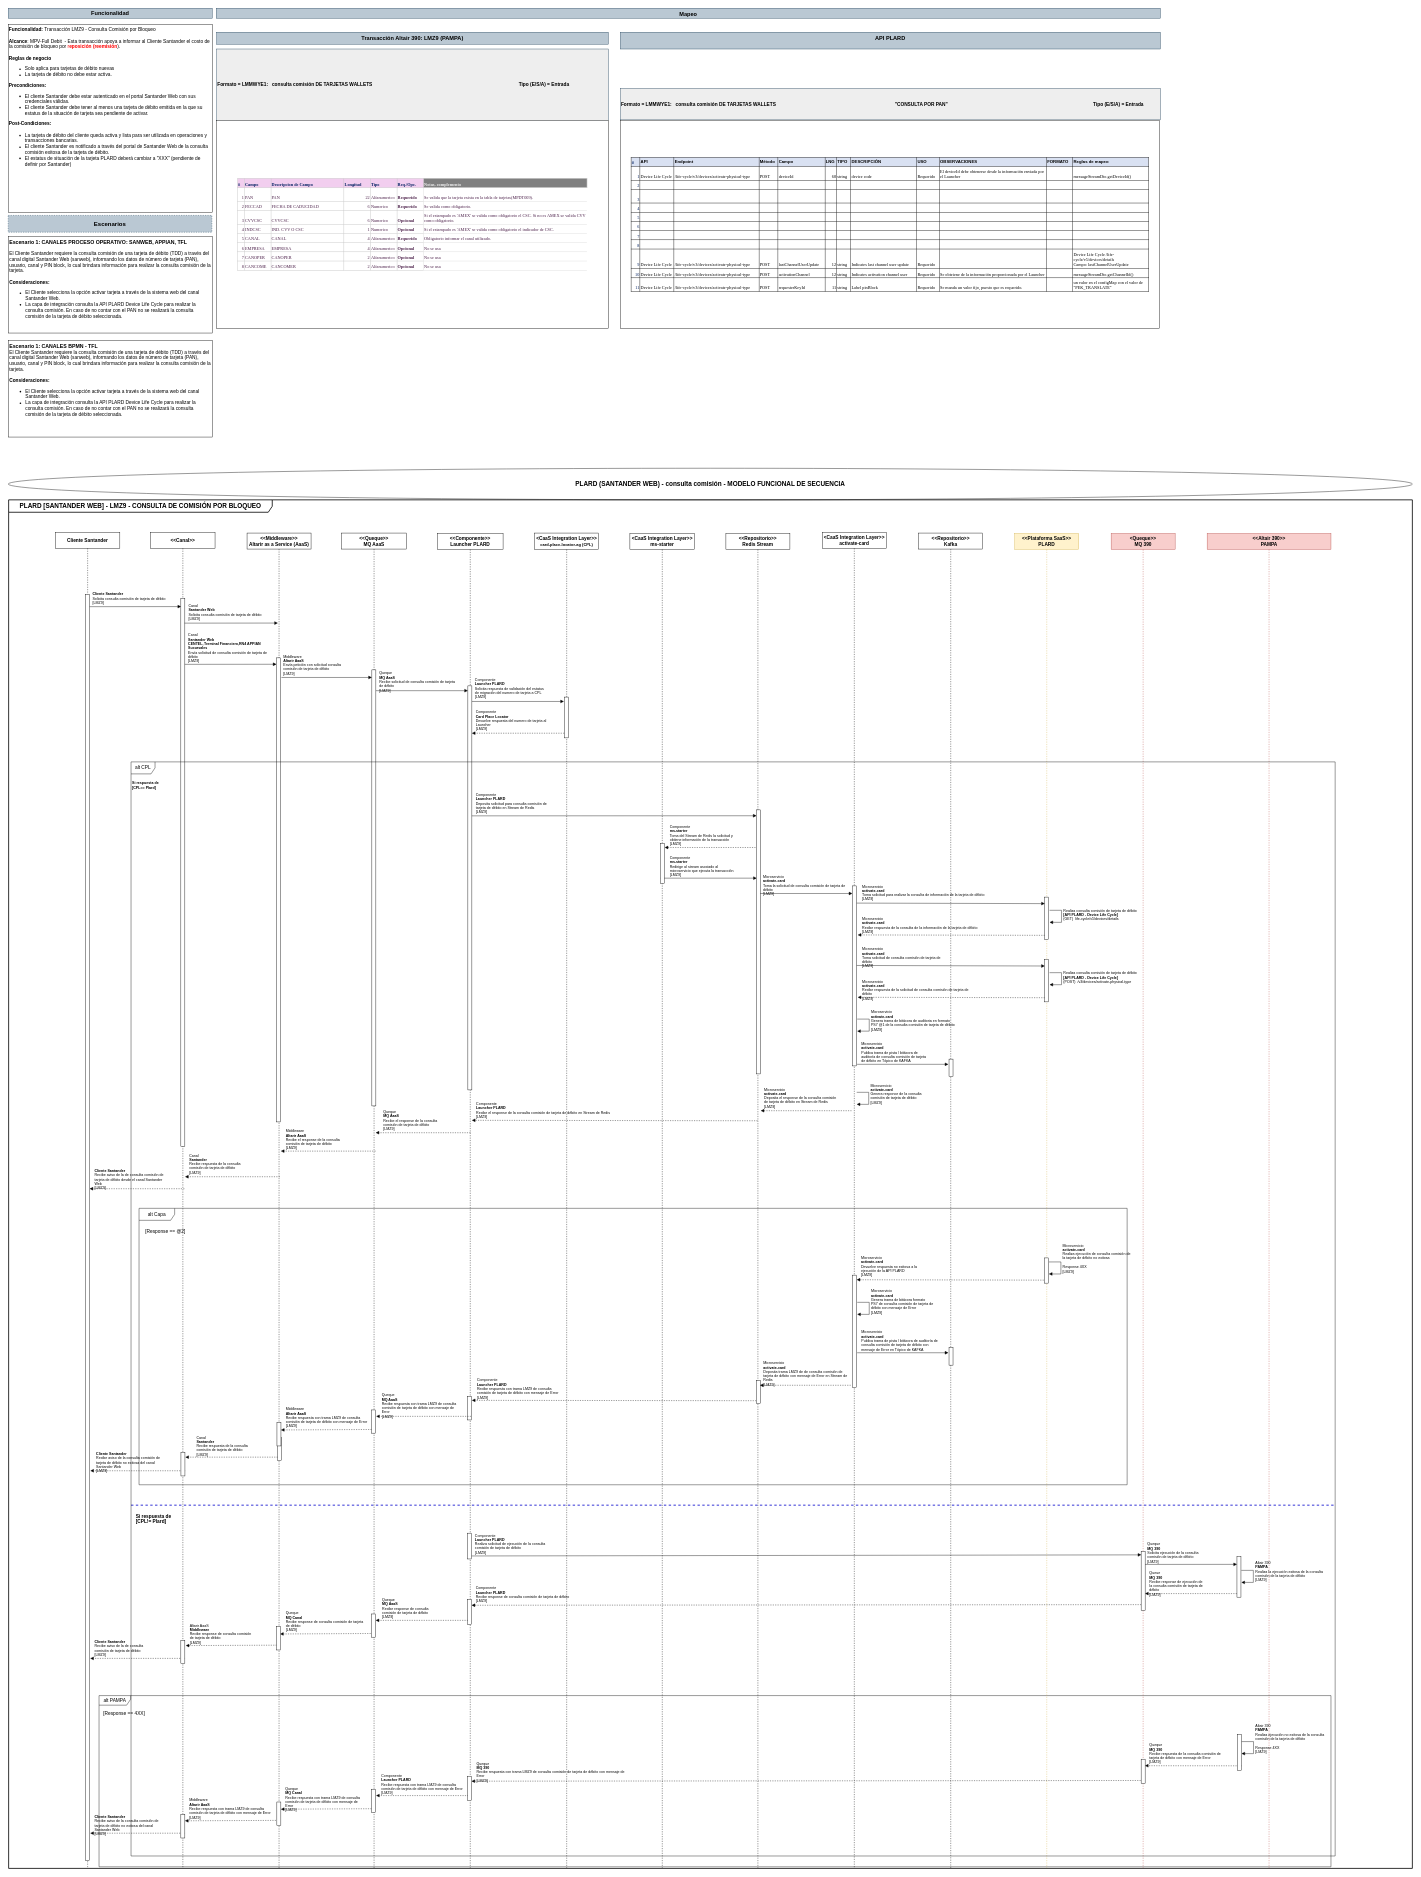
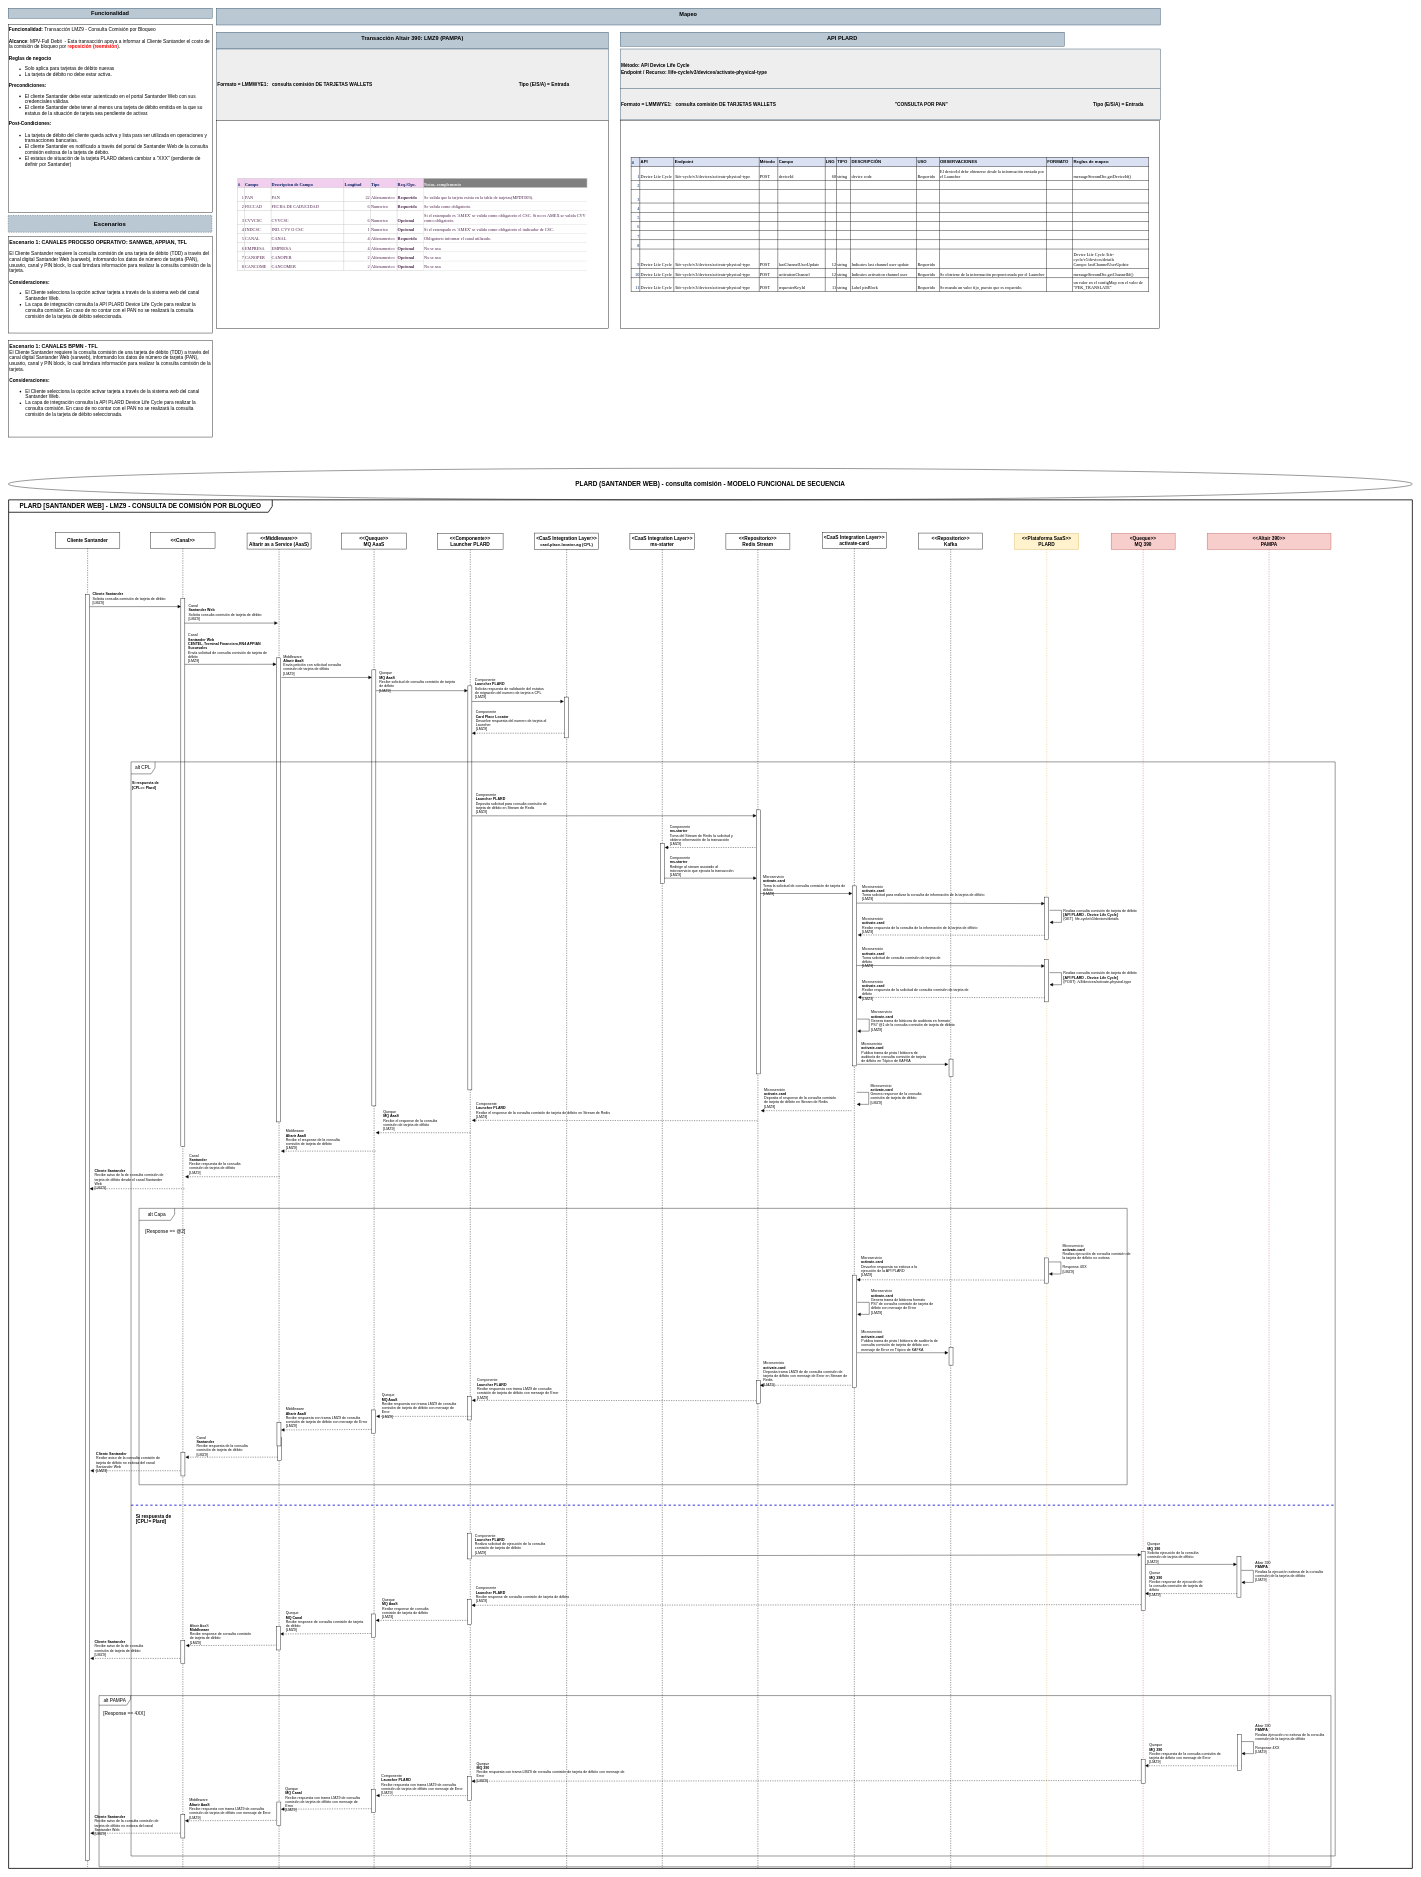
(688, 13) -> (688, 17)
(412, 38) -> (412, 41)
(890, 41) -> (842, 39)
none -> (890, 69)
